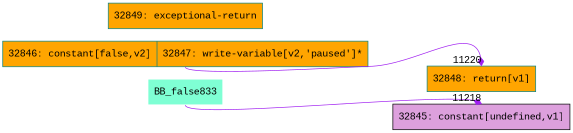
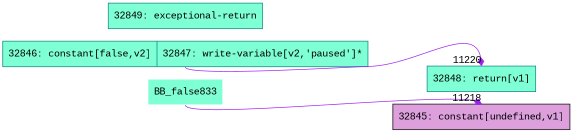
(185, 16) -> (185, 16)
(185, 54) -> (185, 54)
(481, 79) -> (481, 79)
